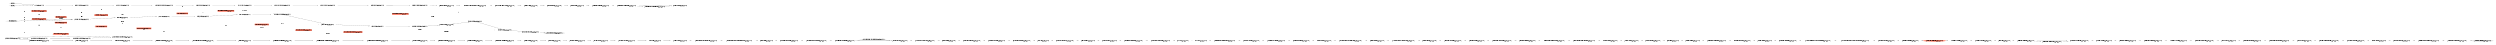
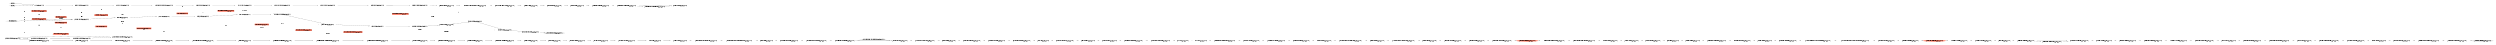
(1527, 41) -> (1527, 41)
